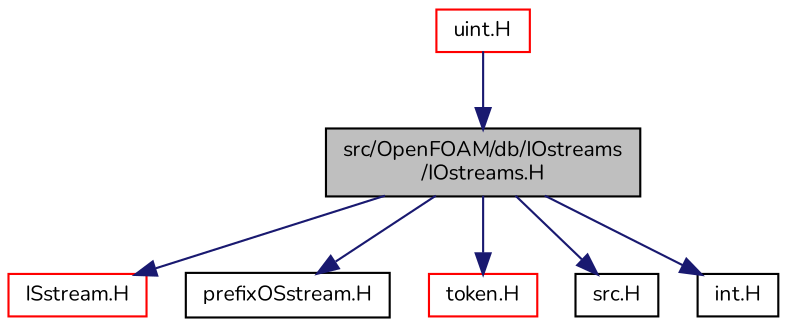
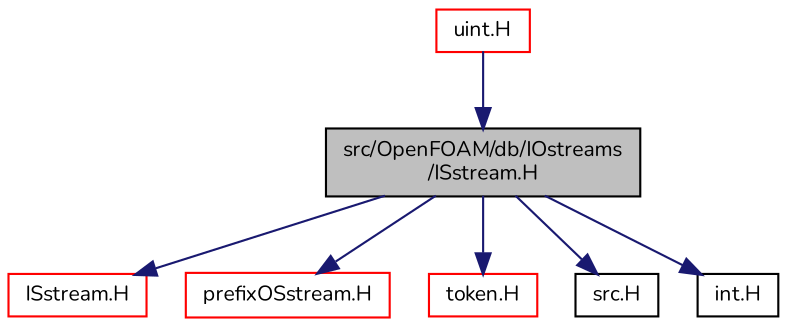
(483, 162) -> (483, 162)
(288, 295) -> (288, 295)
